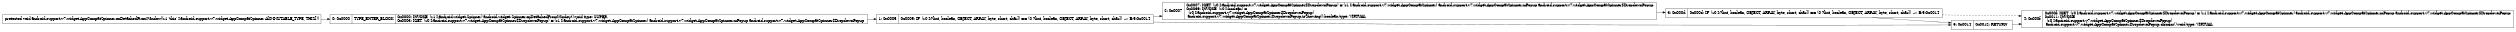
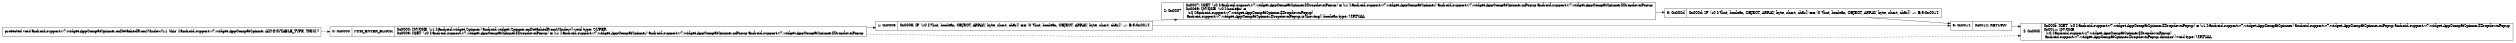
(1981, 15) -> (1442, 37)
(1156, 16) -> (1156, 20)
(374, 19) -> (373, 32)
